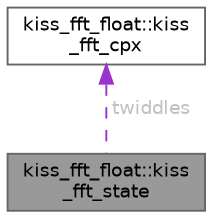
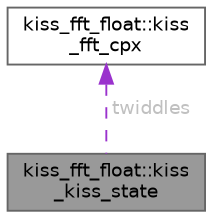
(106, 182) -> (106, 182)
